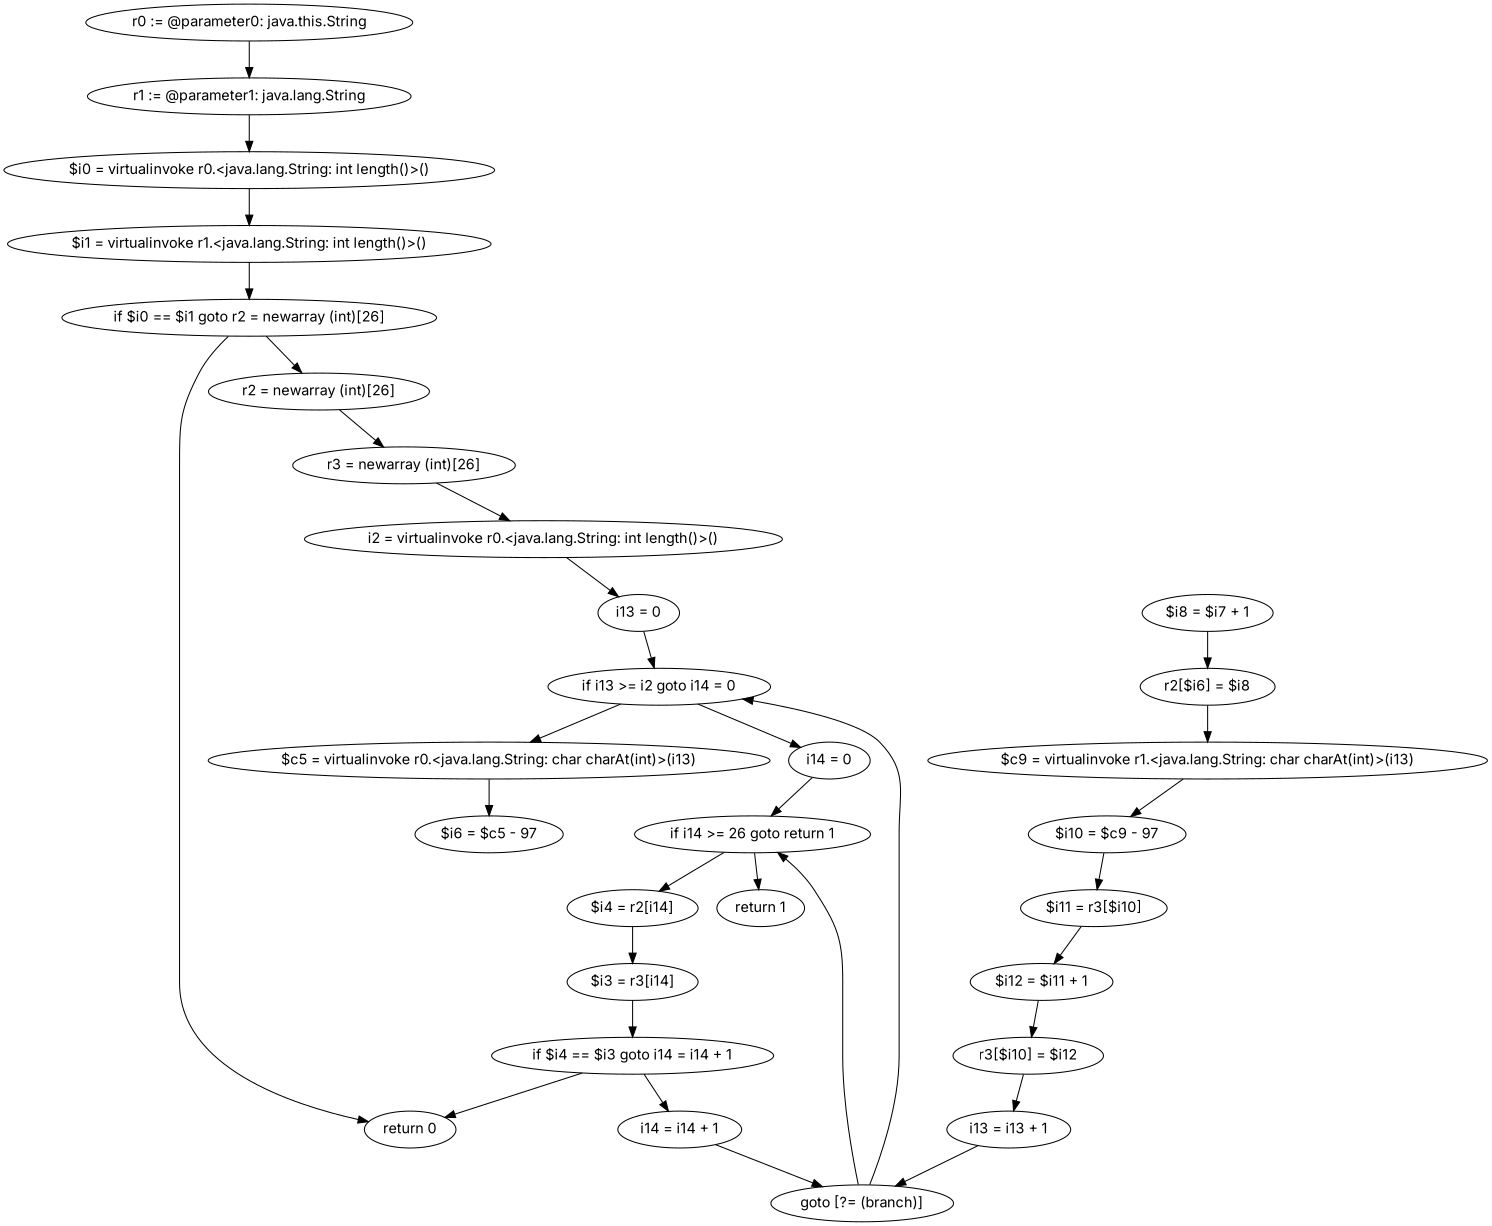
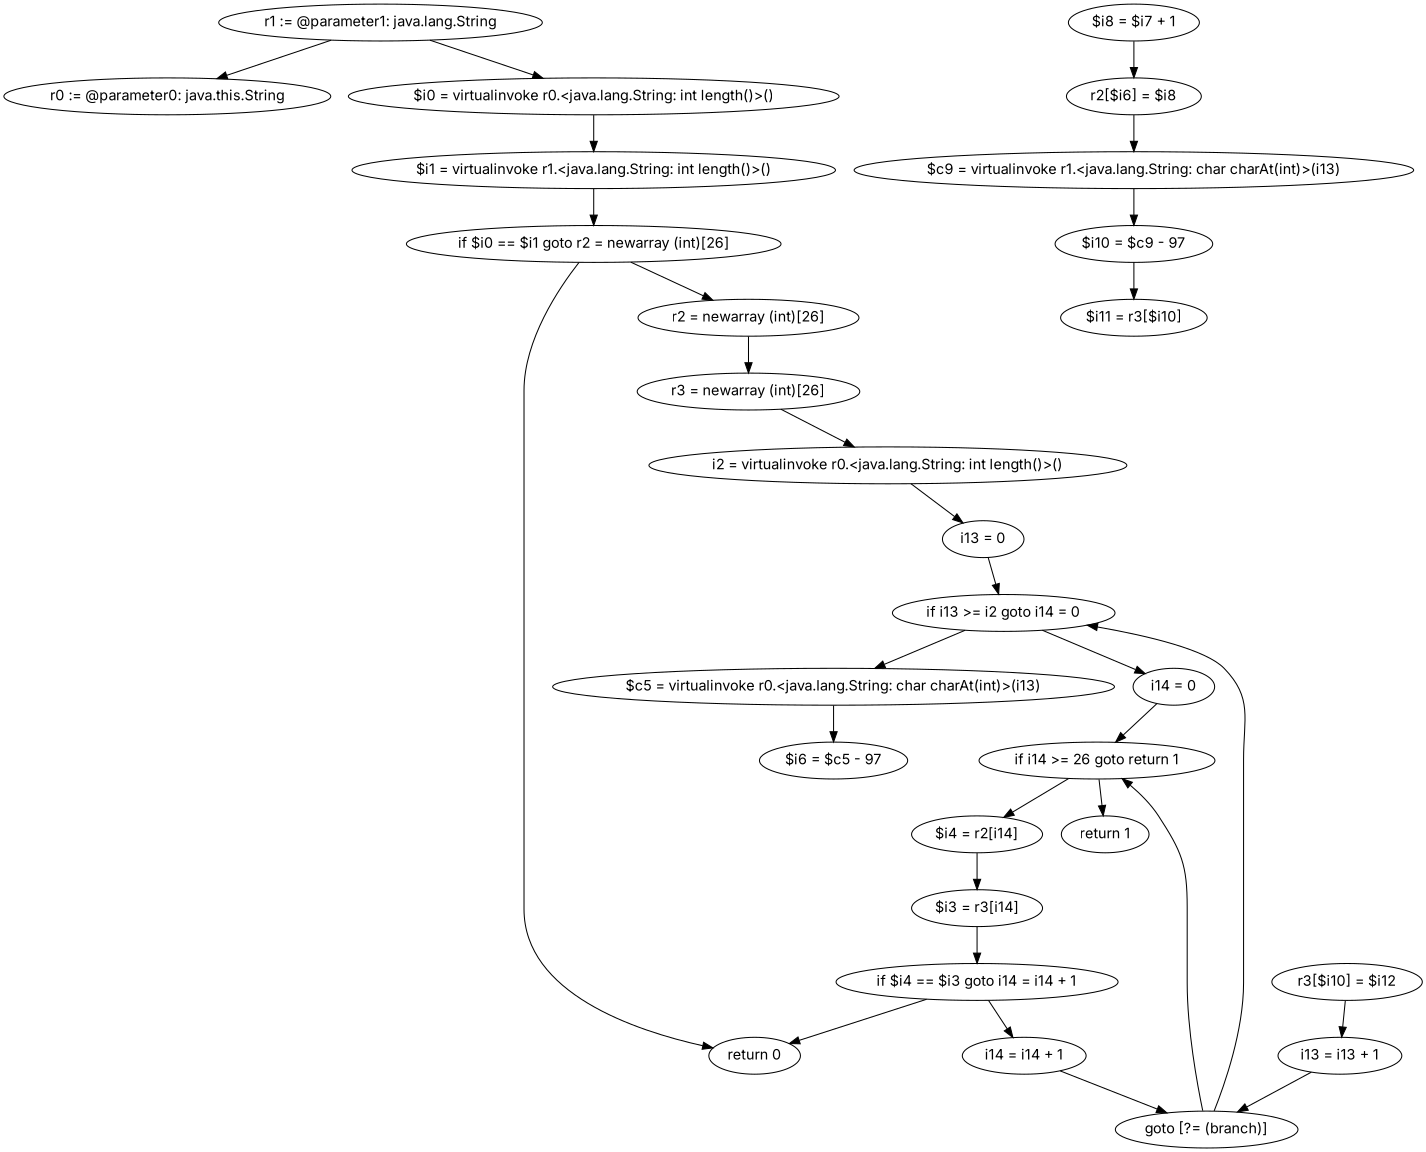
(249, 54) -> (279, 58)
(1042, 982) -> none
